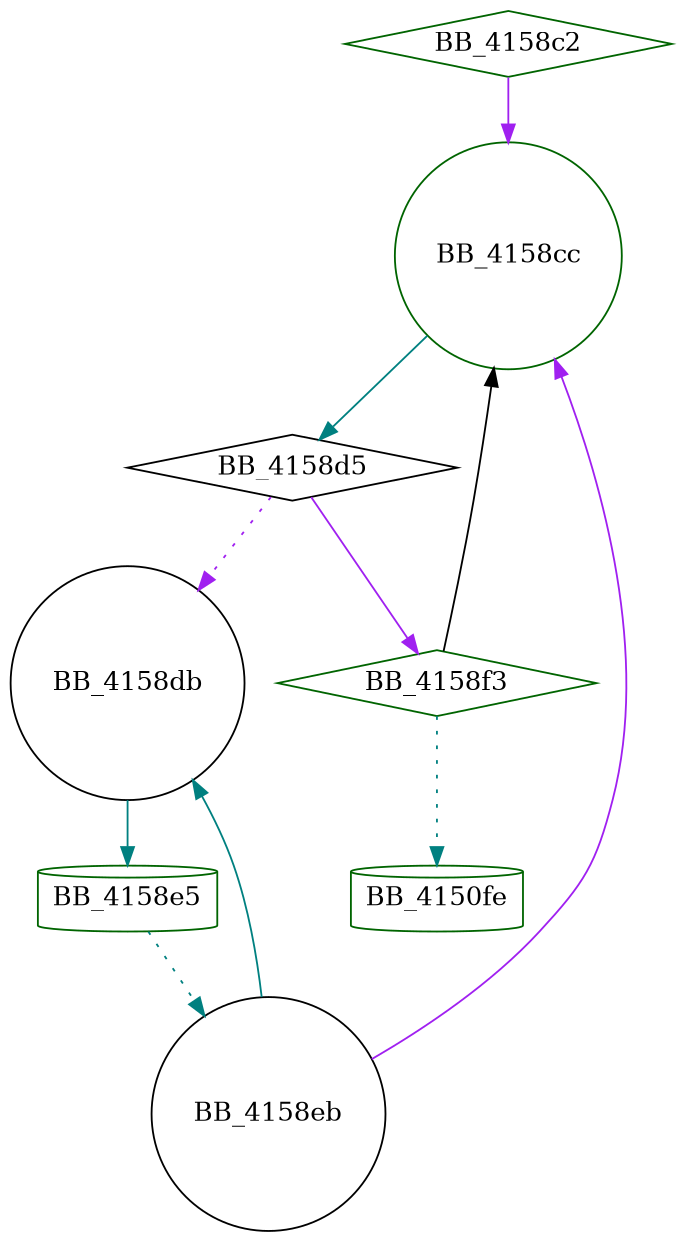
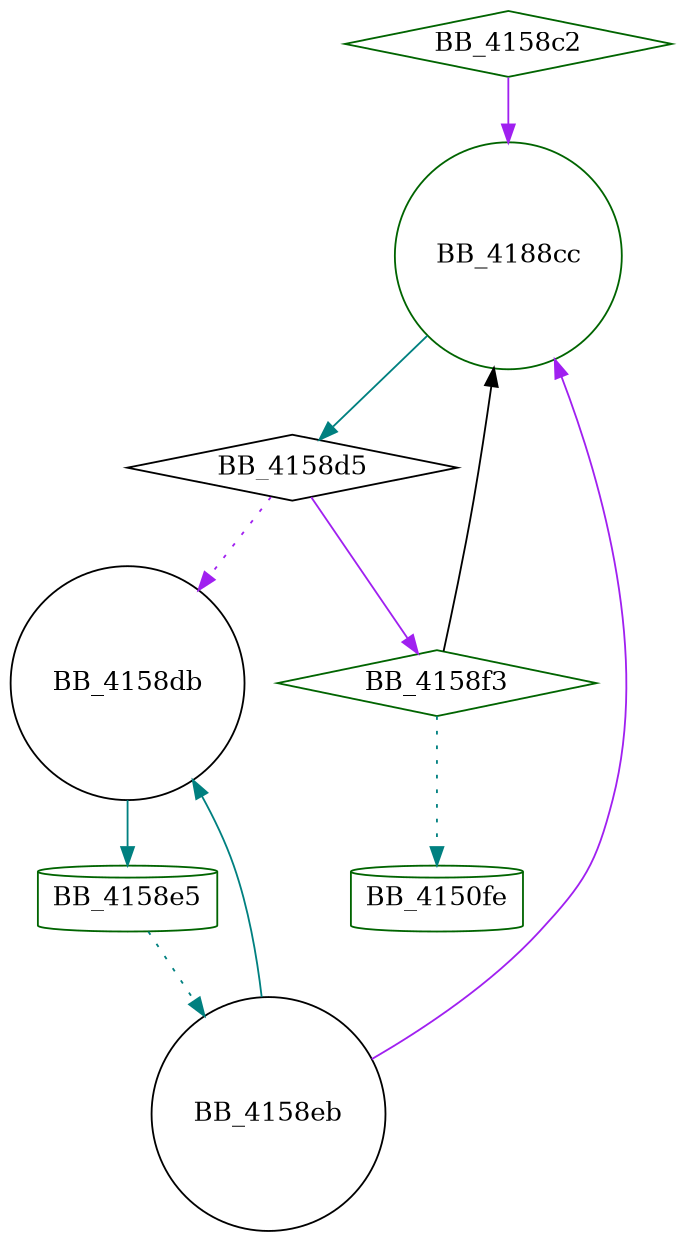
(508, 256) -> (508, 256)
